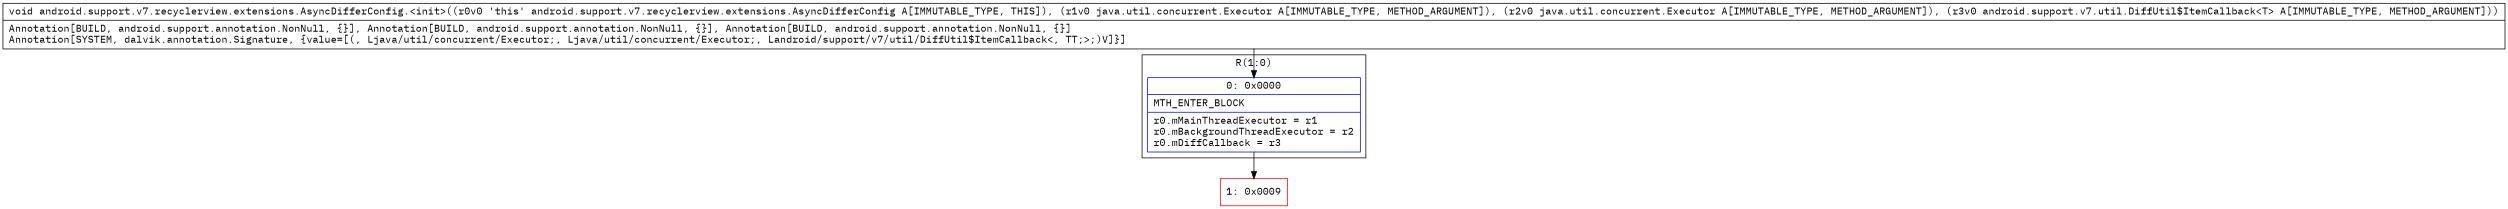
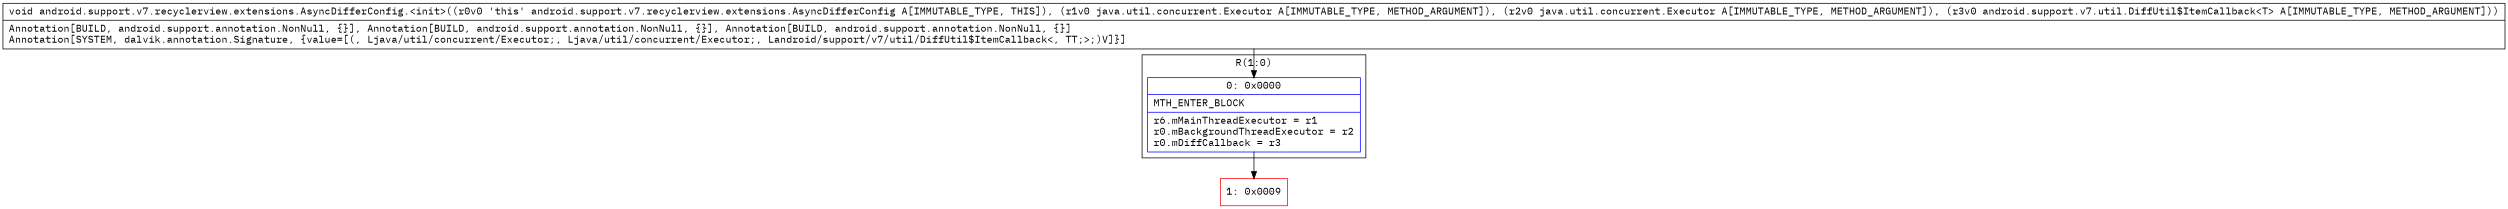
(1236, 121) -> (1236, 121)
